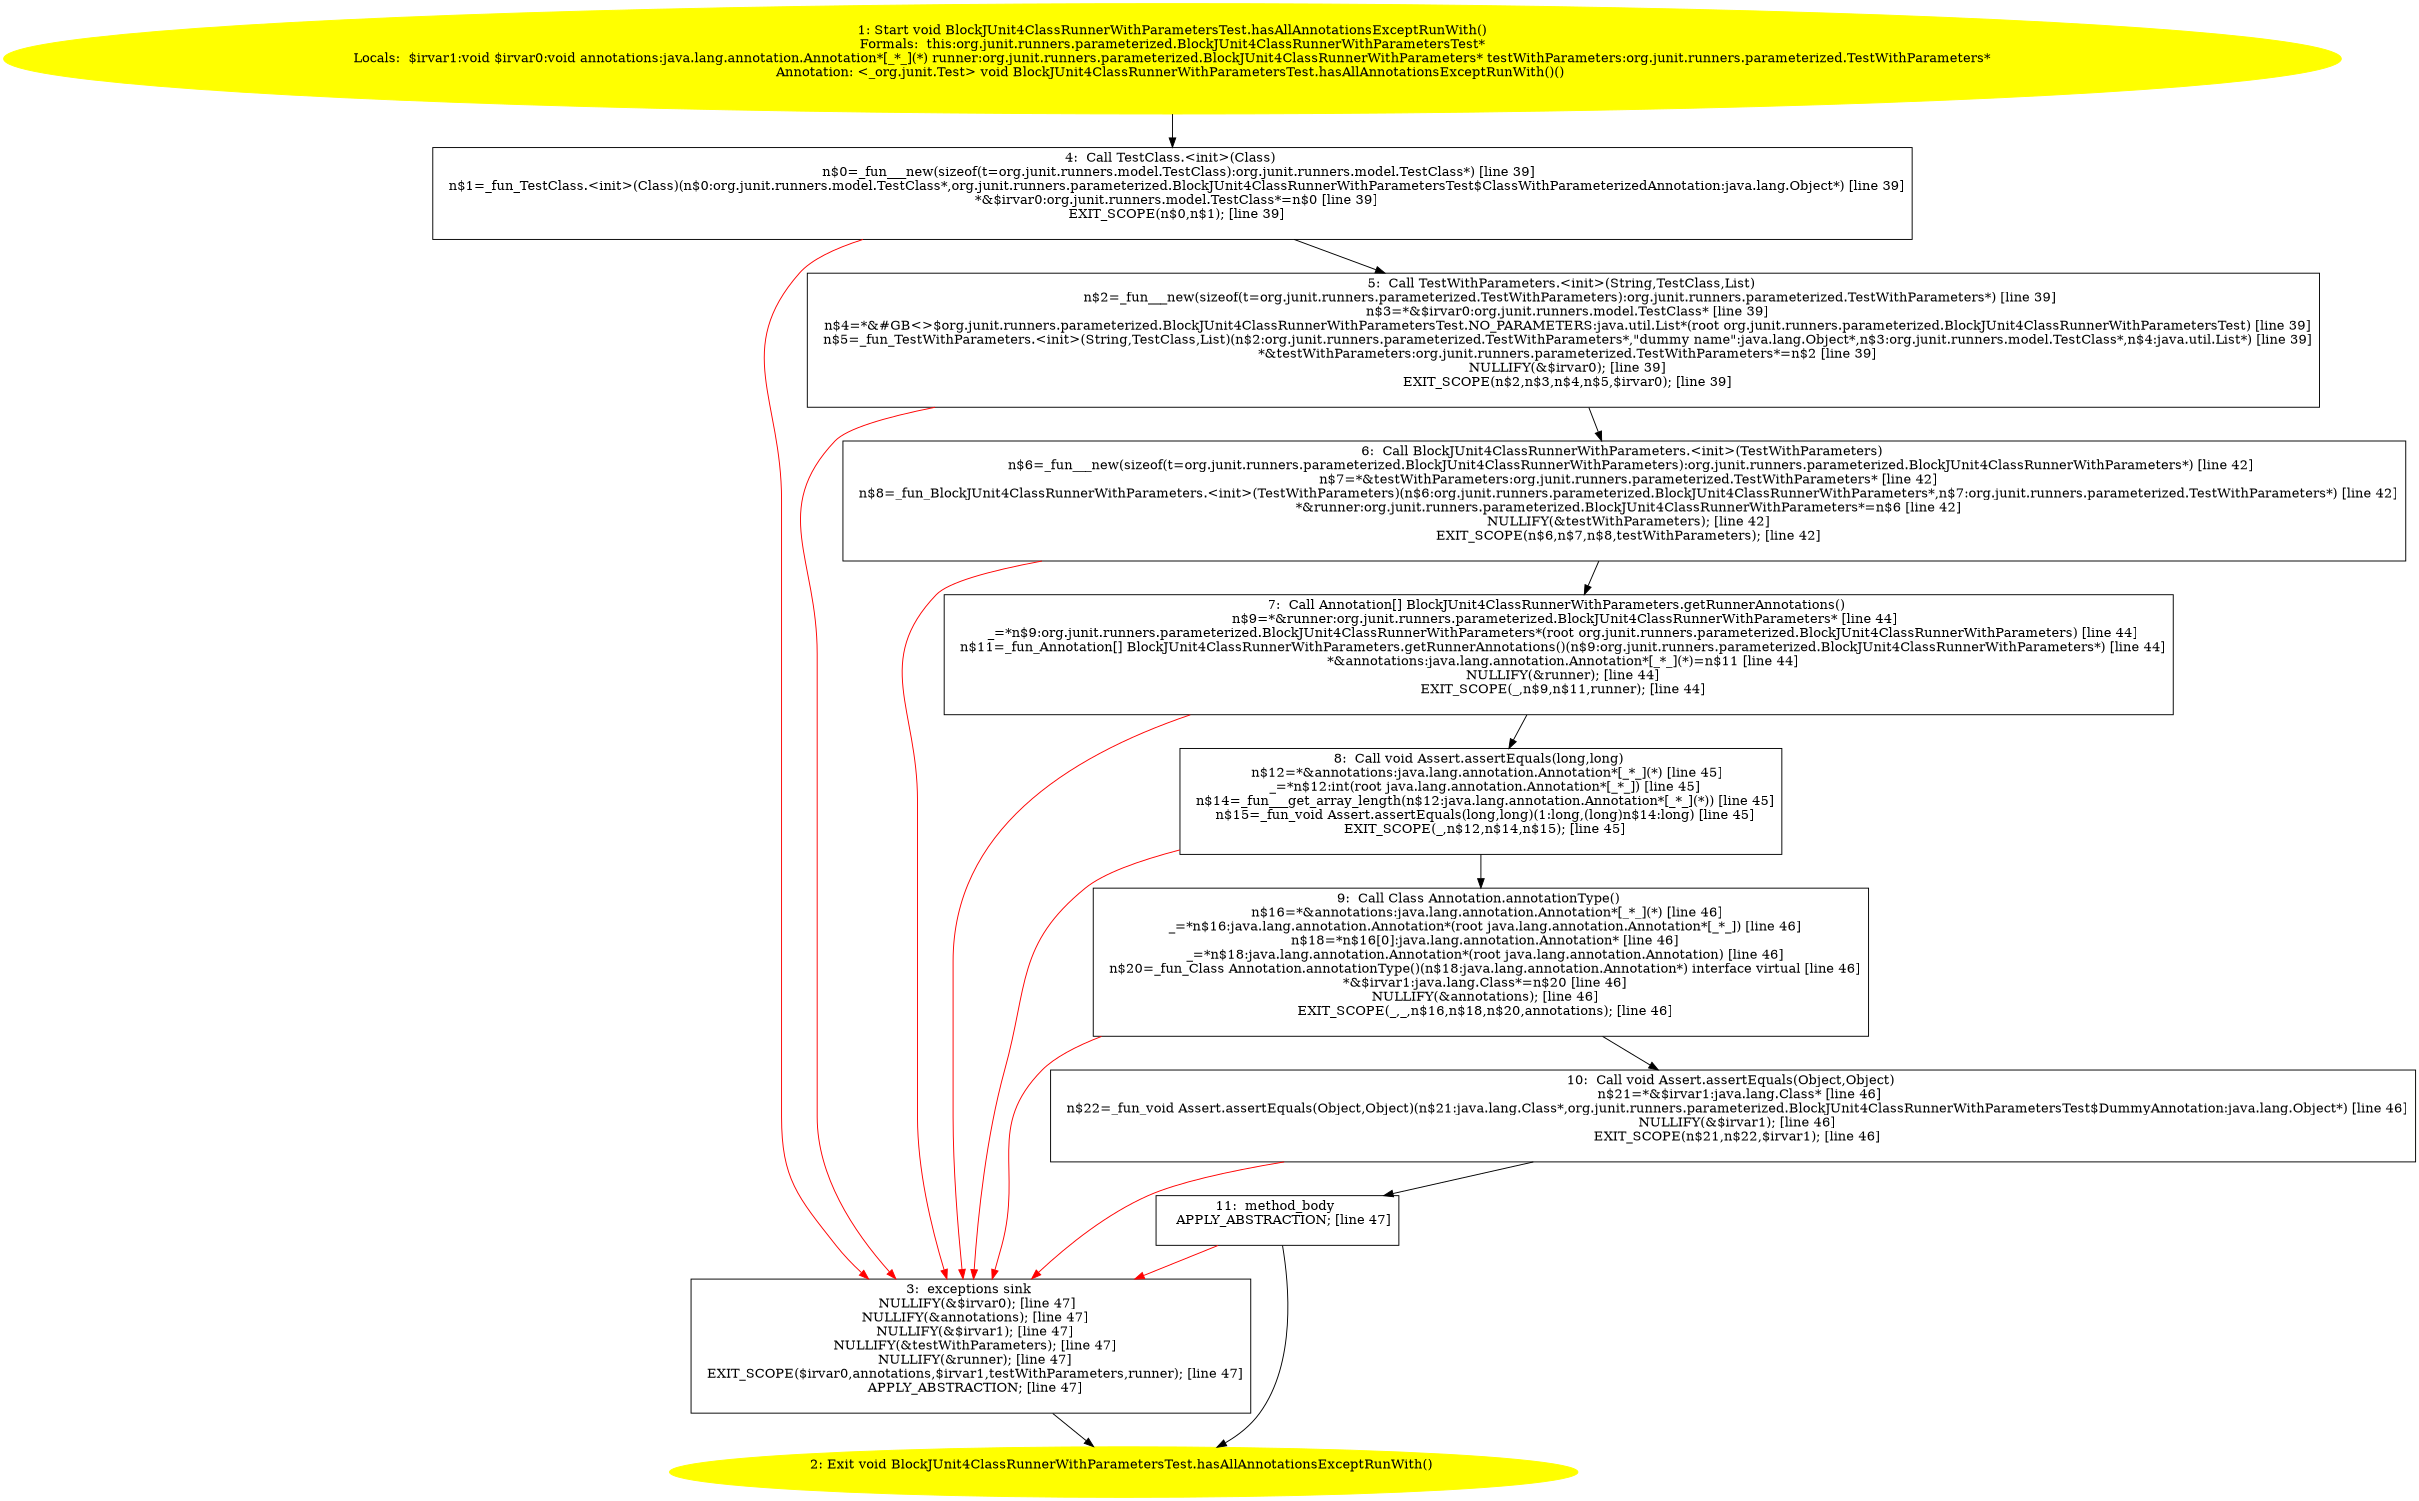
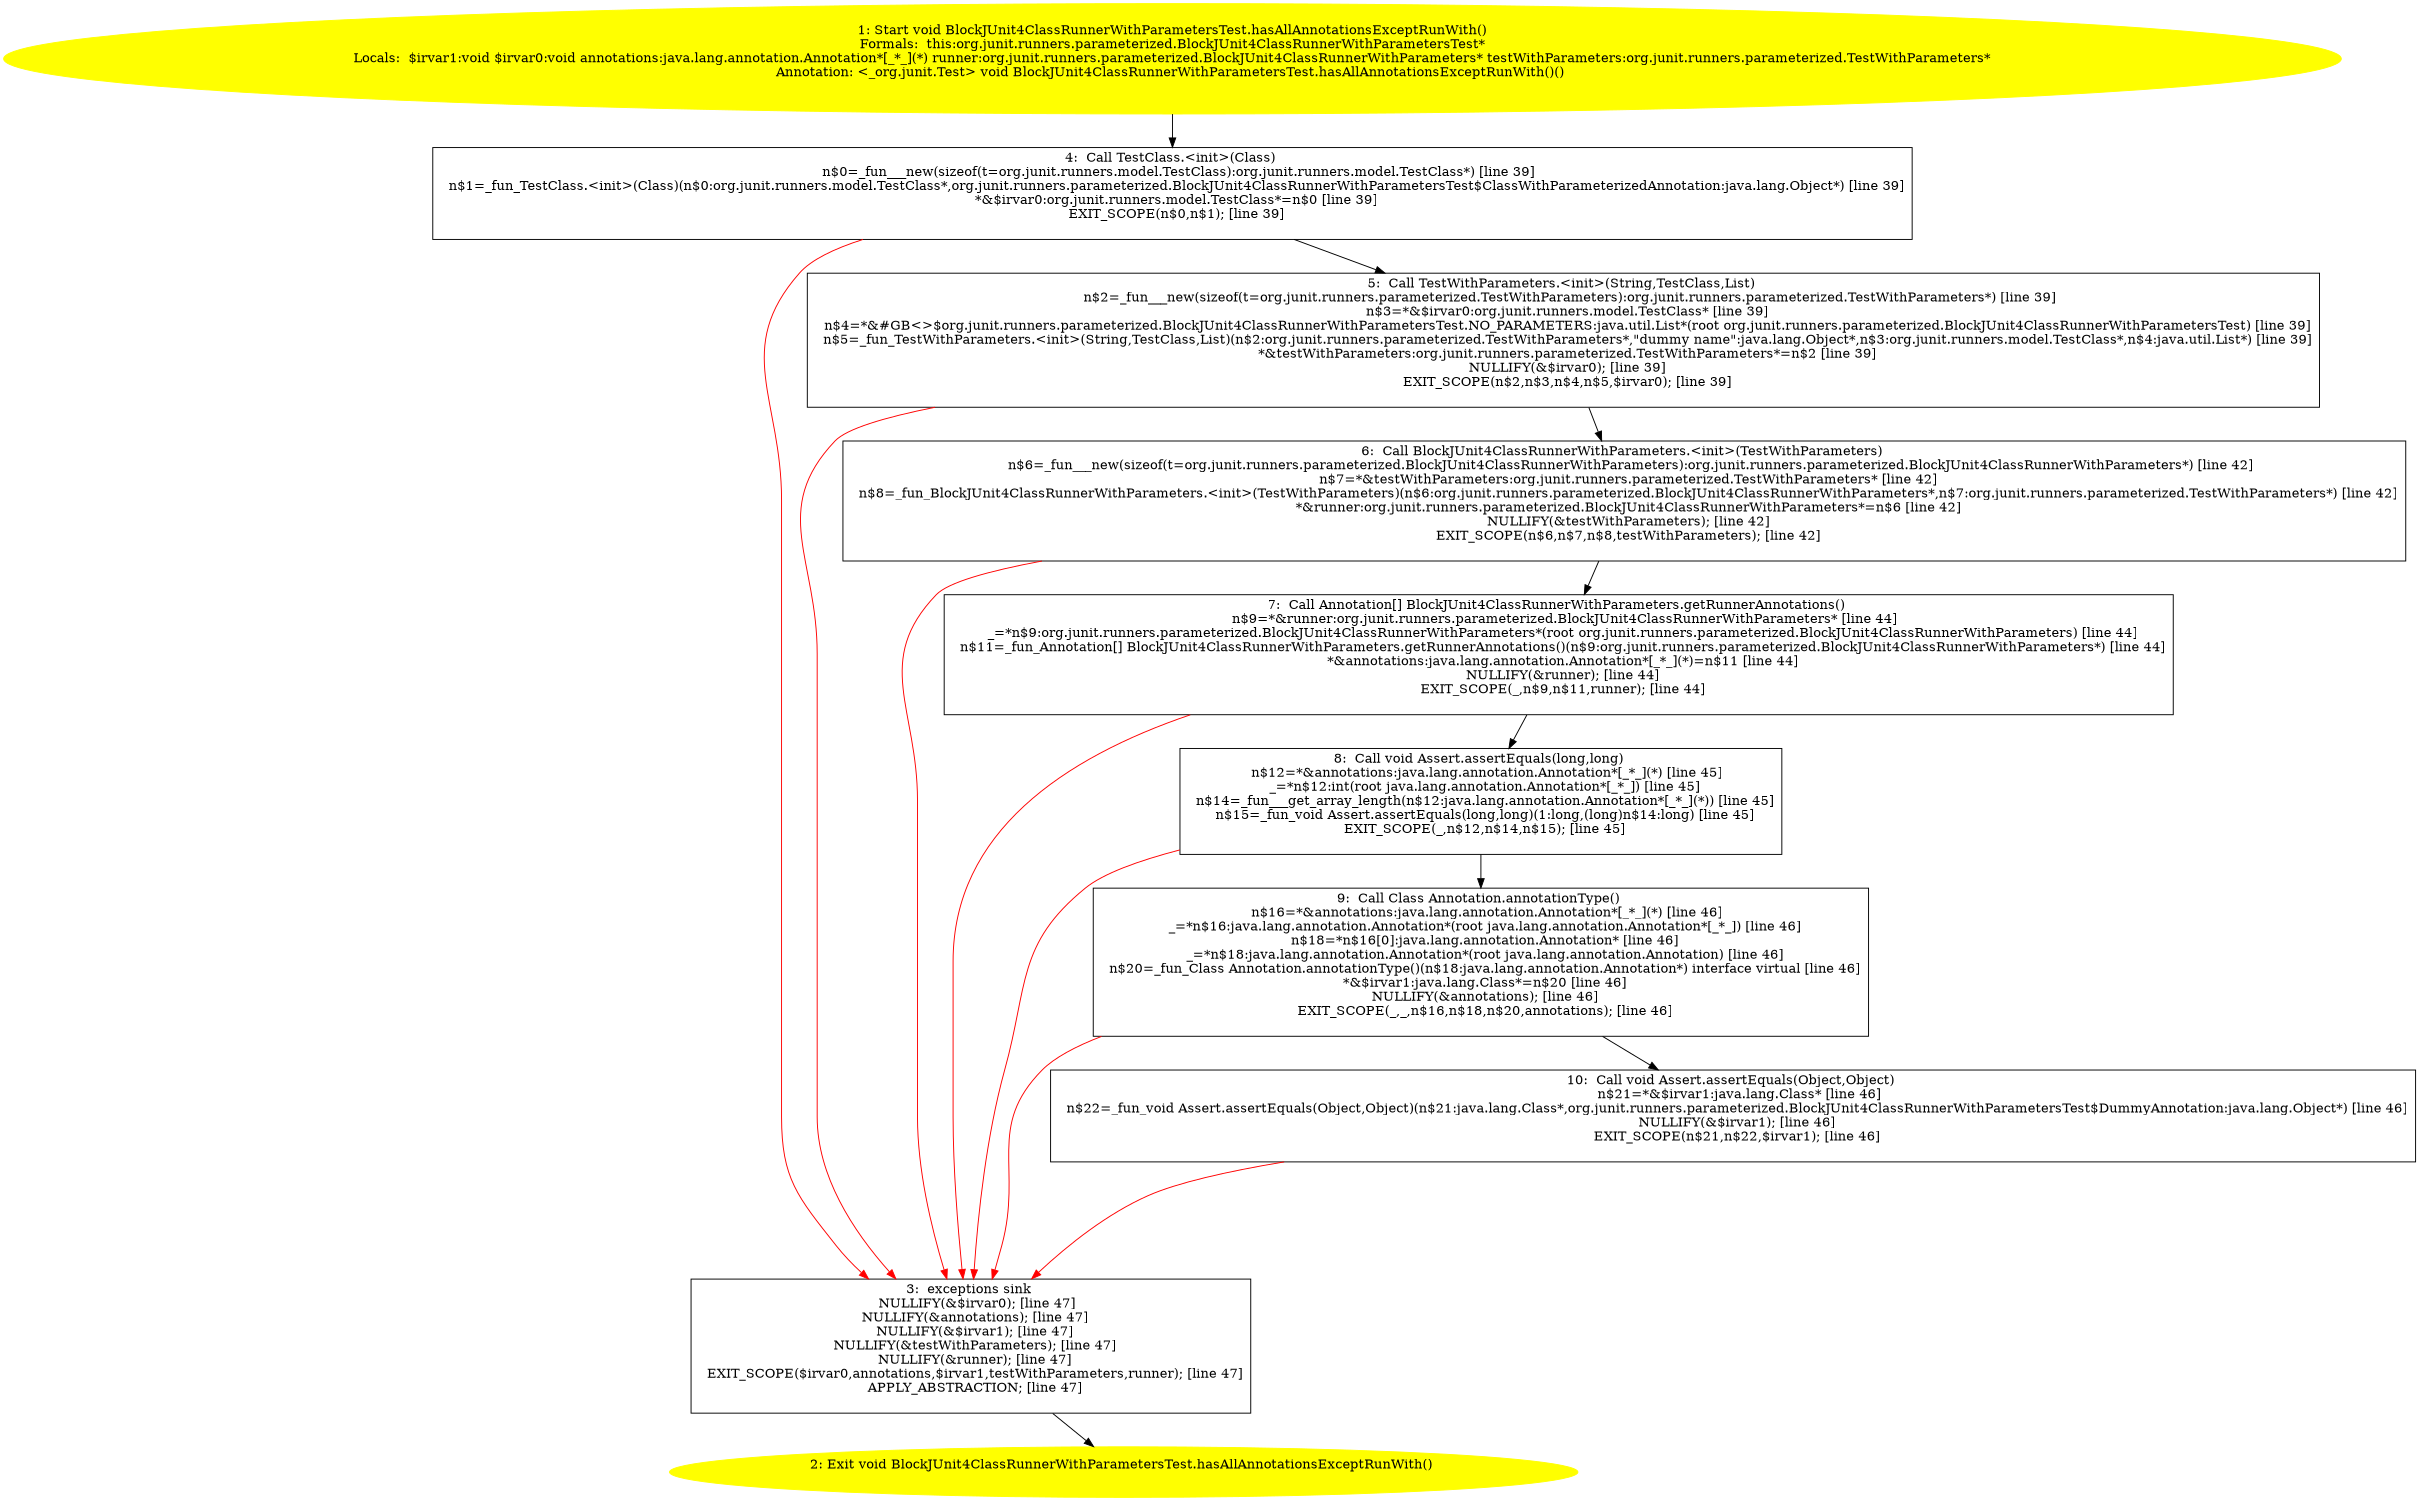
(1277, 1220) -> none
